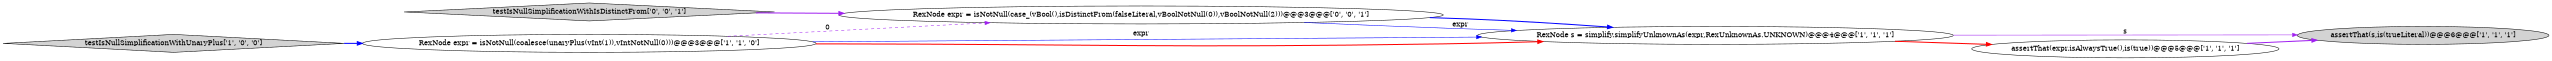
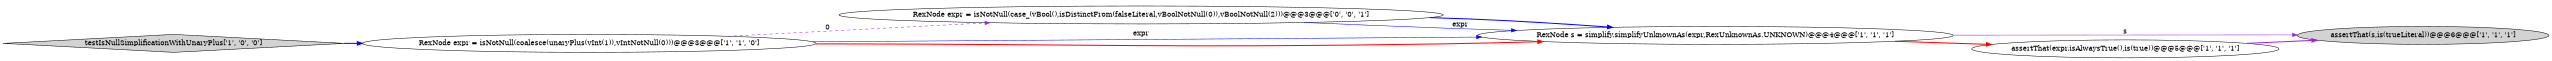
(589, 12) -> none
